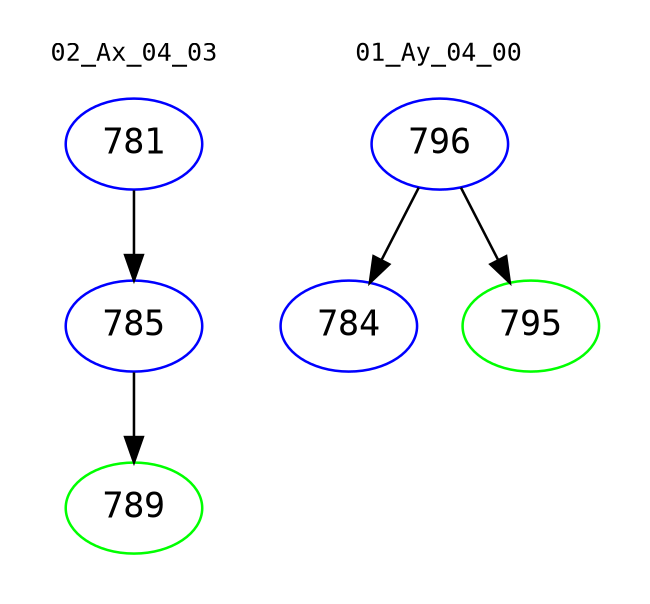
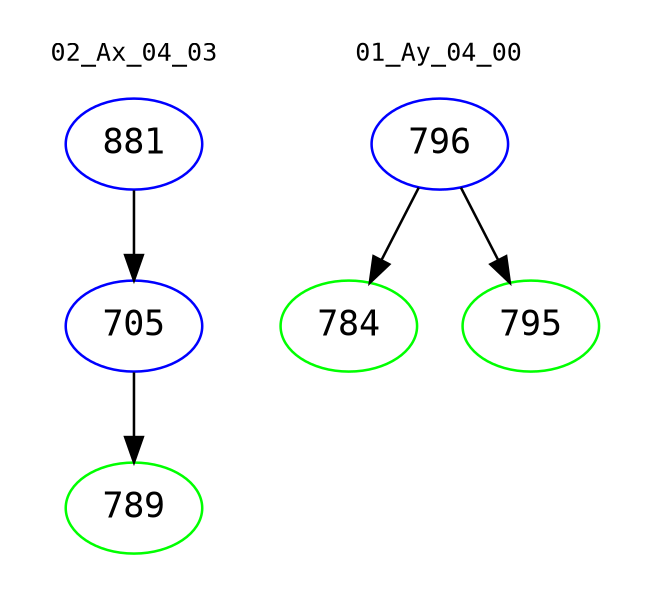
(134, 144) -> (134, 144)
(134, 326) -> (134, 326)
(349, 326) -> (349, 326)
